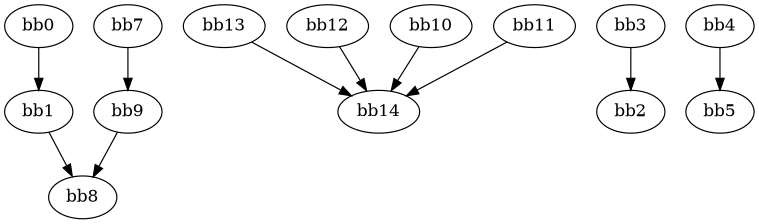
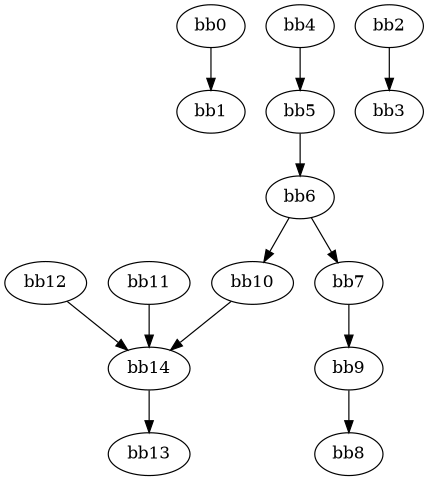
(631, 63) -> (389, 63)
(296, 66) -> (149, 406)
(58, 149) -> none
none -> (300, 197)
